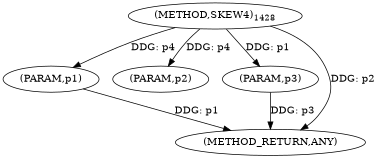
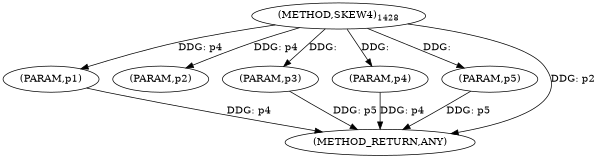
(268, 48) -> (325, 48)
none -> (380, 79)
none -> (490, 79)
(197, 111) -> (249, 111)
(293, 111) -> (355, 111)
